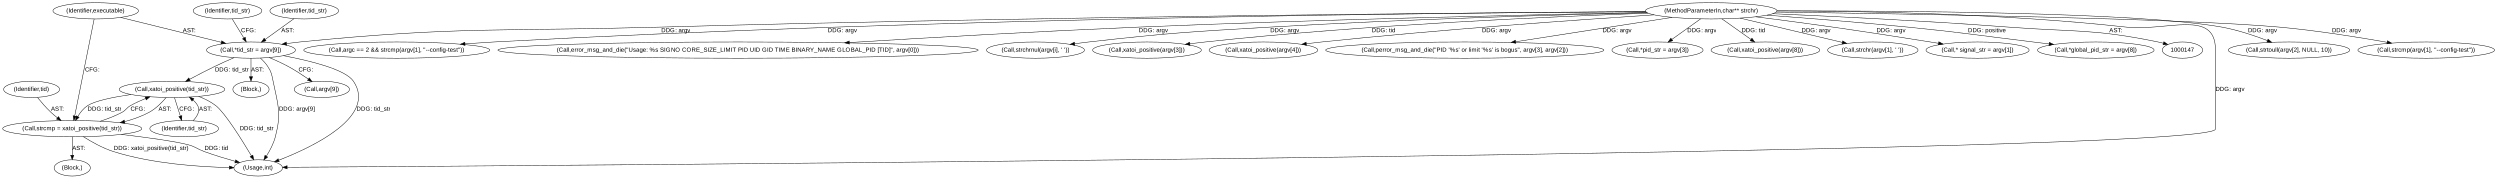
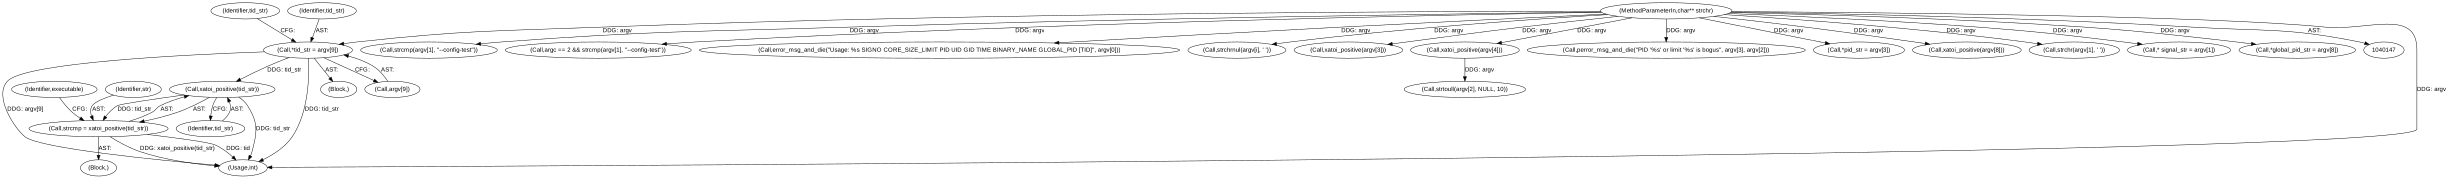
(2024, 14) -> (1465, 67)
(171, 30) -> (371, 65)
(1384, 30) -> (1537, 30)
(1753, 30) -> (1869, 30)
(1987, 30) -> (2175, 30)
(2182, 50) -> (2384, 50)
(32, 89) -> (133, 89)
(139, 109) -> (168, 109)
